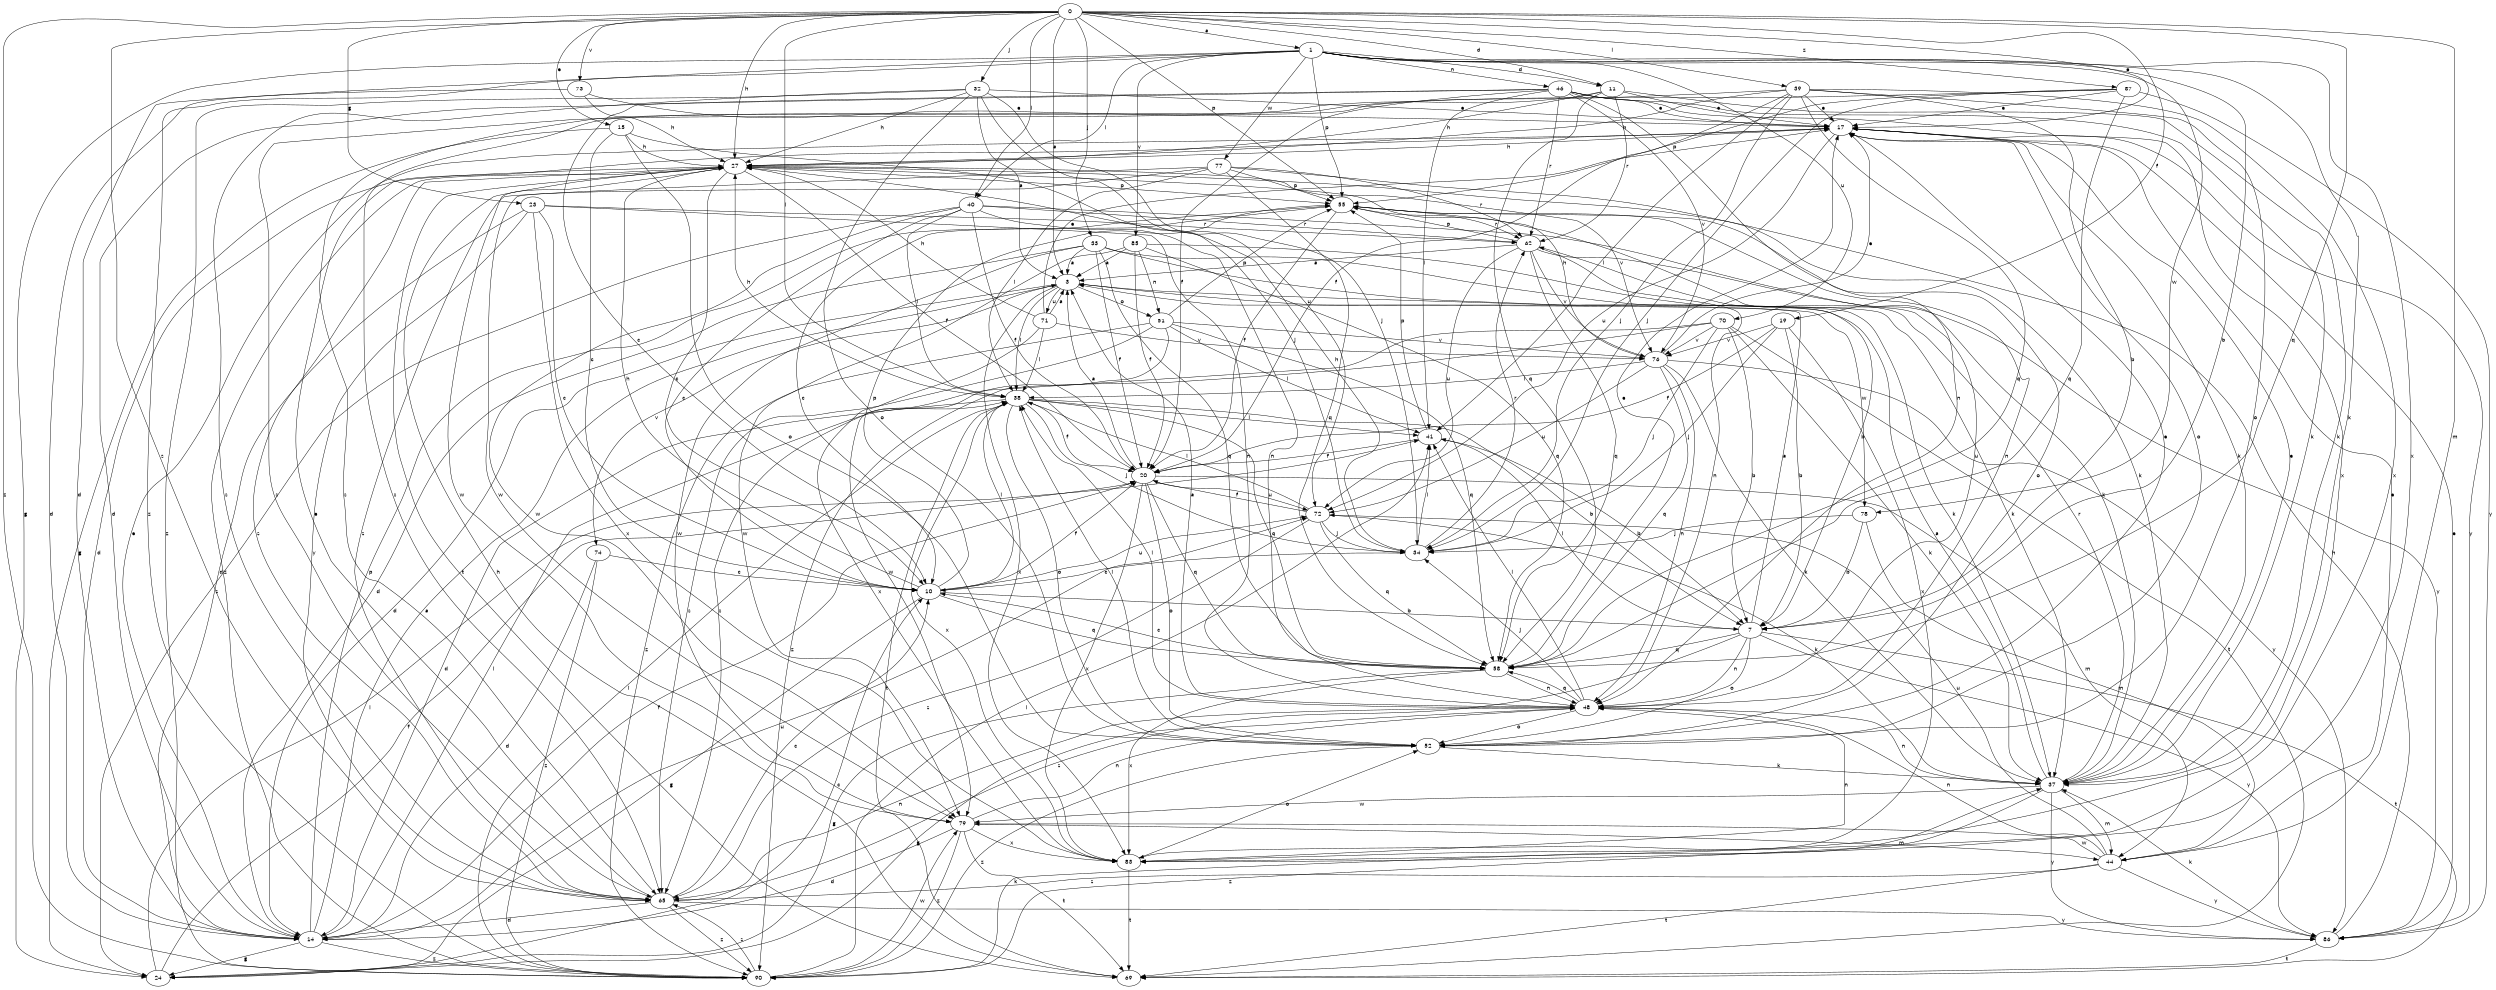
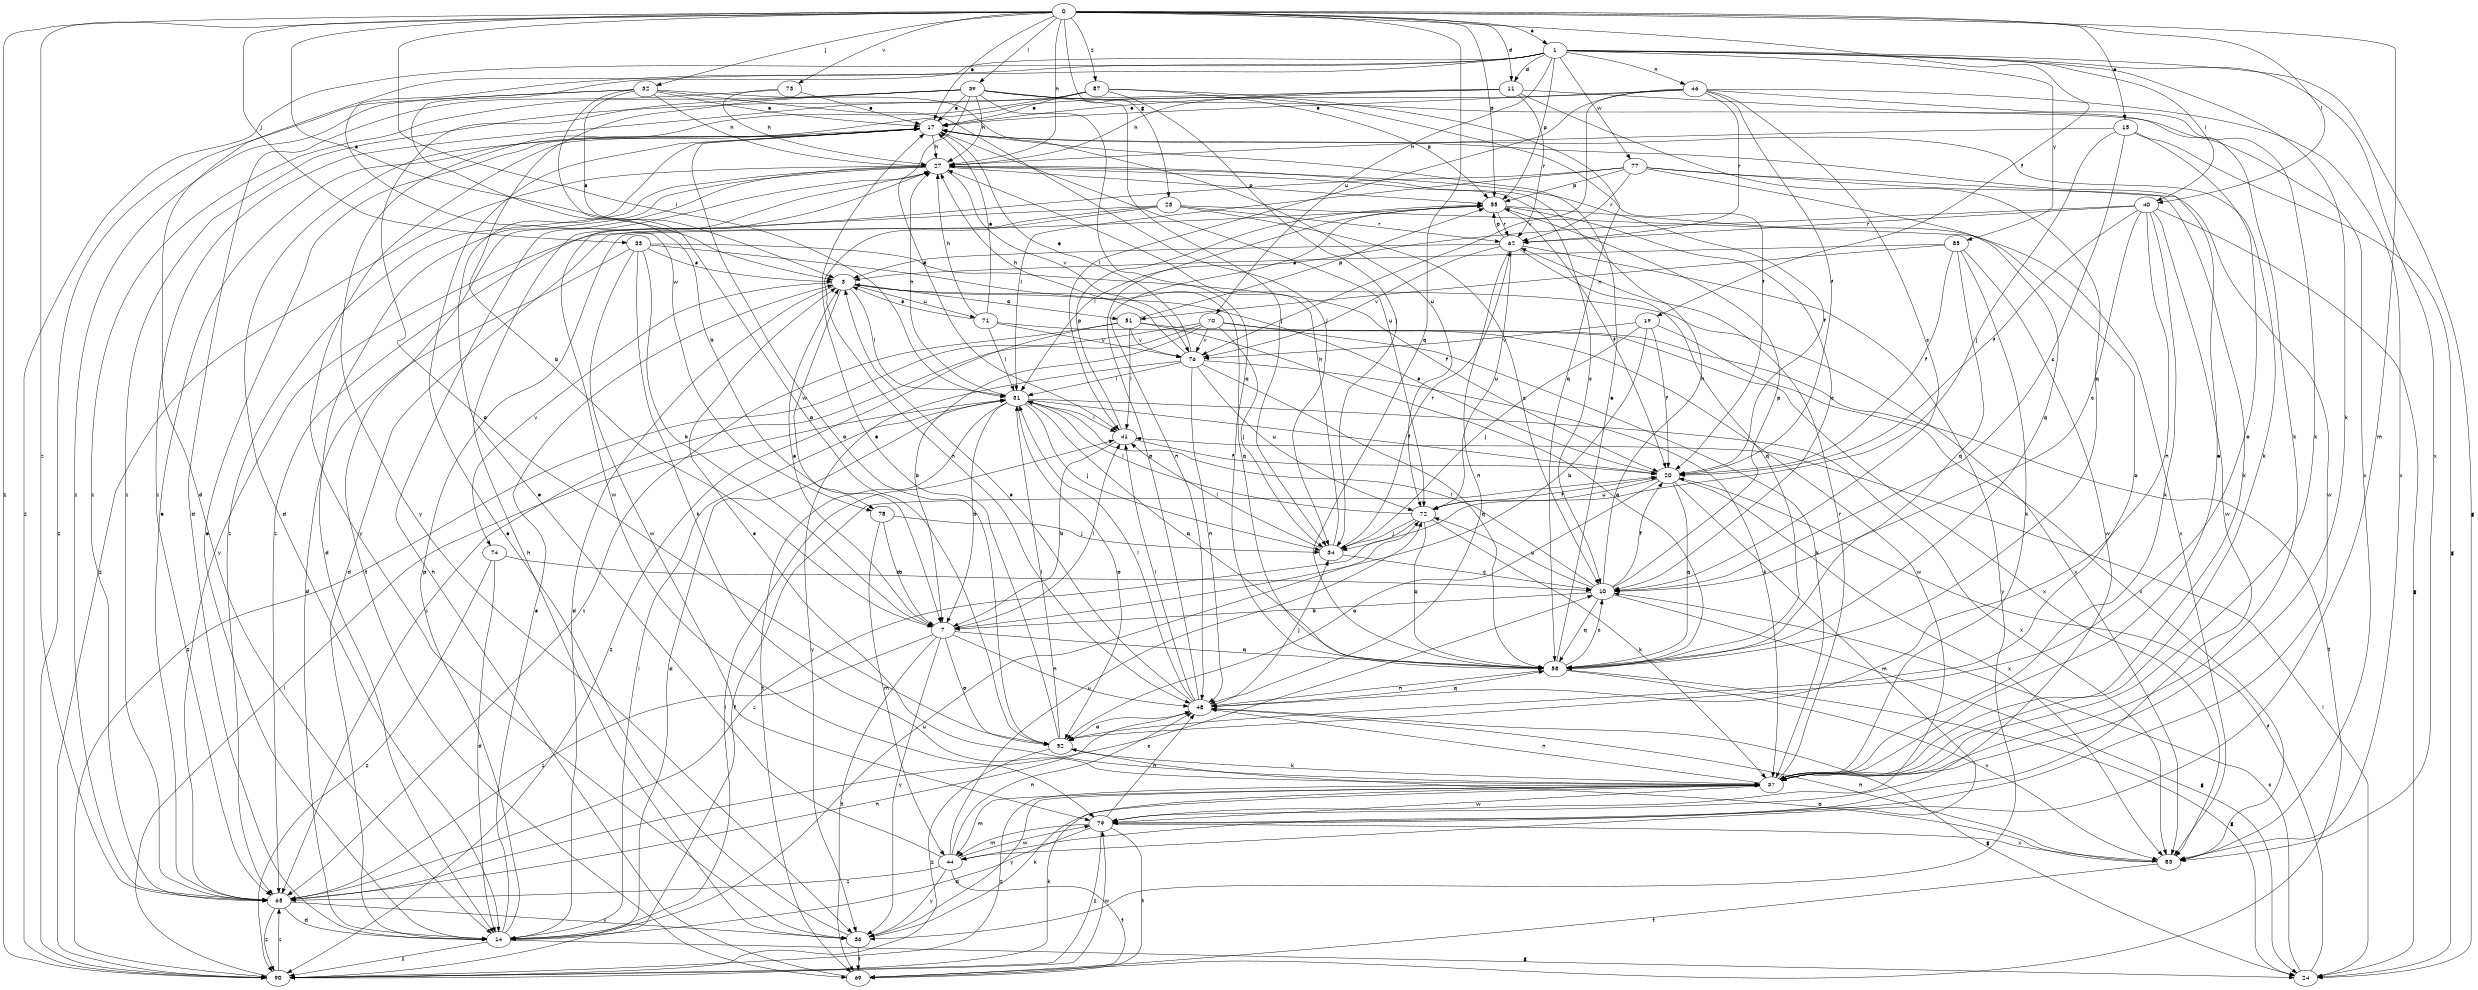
(1954, 375) -> none
(1017, 398) -> (1017, 398)
(1976, 456) -> (1151, 456)
(217, 592) -> (2415, 592)
(2327, 940) -> (858, 940)
